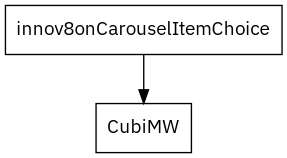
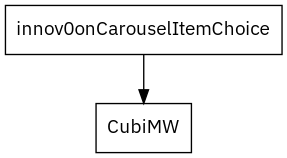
(144, 30) -> (144, 30)
